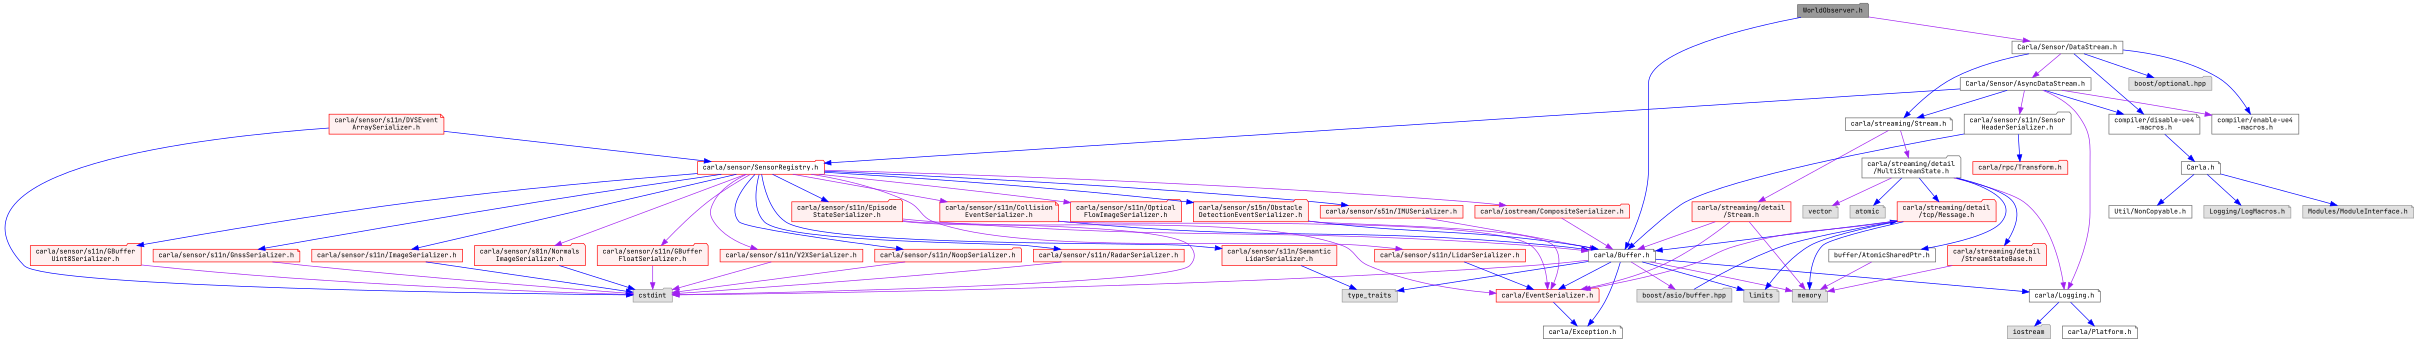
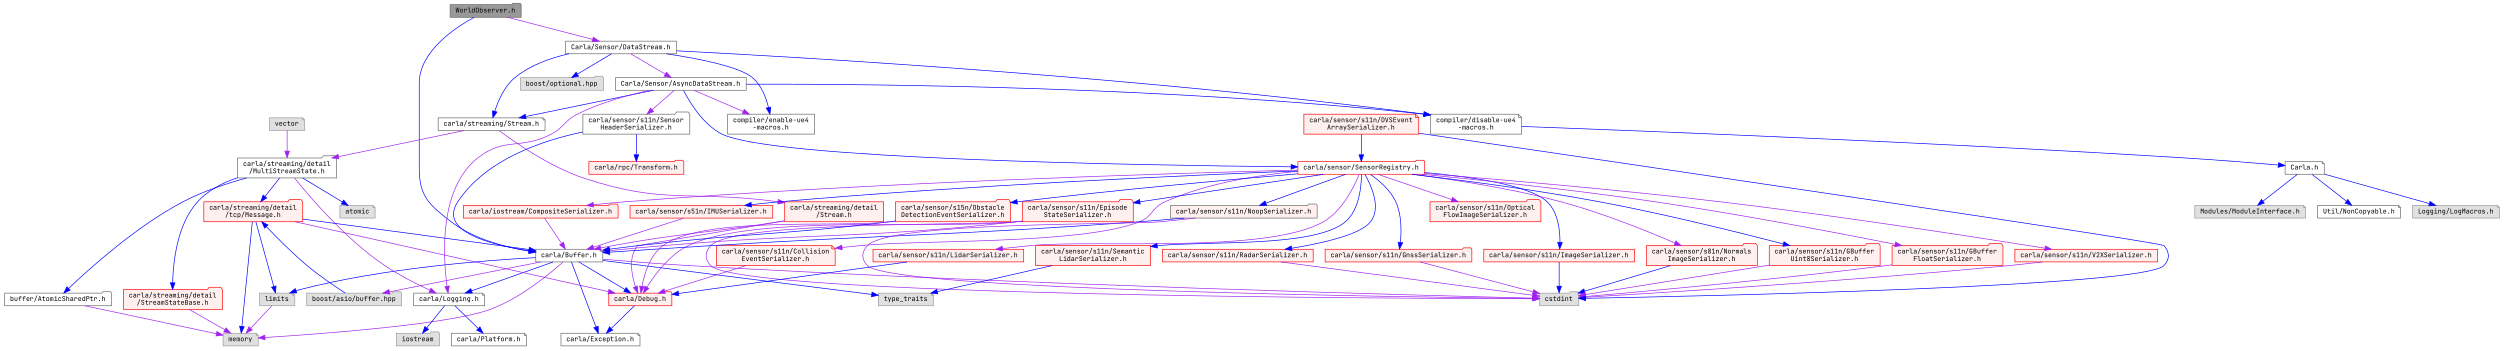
(1865, 190) -> (287, 141)
(2150, 212) -> (2359, 212)
(1320, 234) -> (955, 233)
(1776, 255) -> (261, 317)
(226, 256) -> (1398, 256)
(948, 256) -> (1244, 212)
(1548, 296) -> (640, 299)
